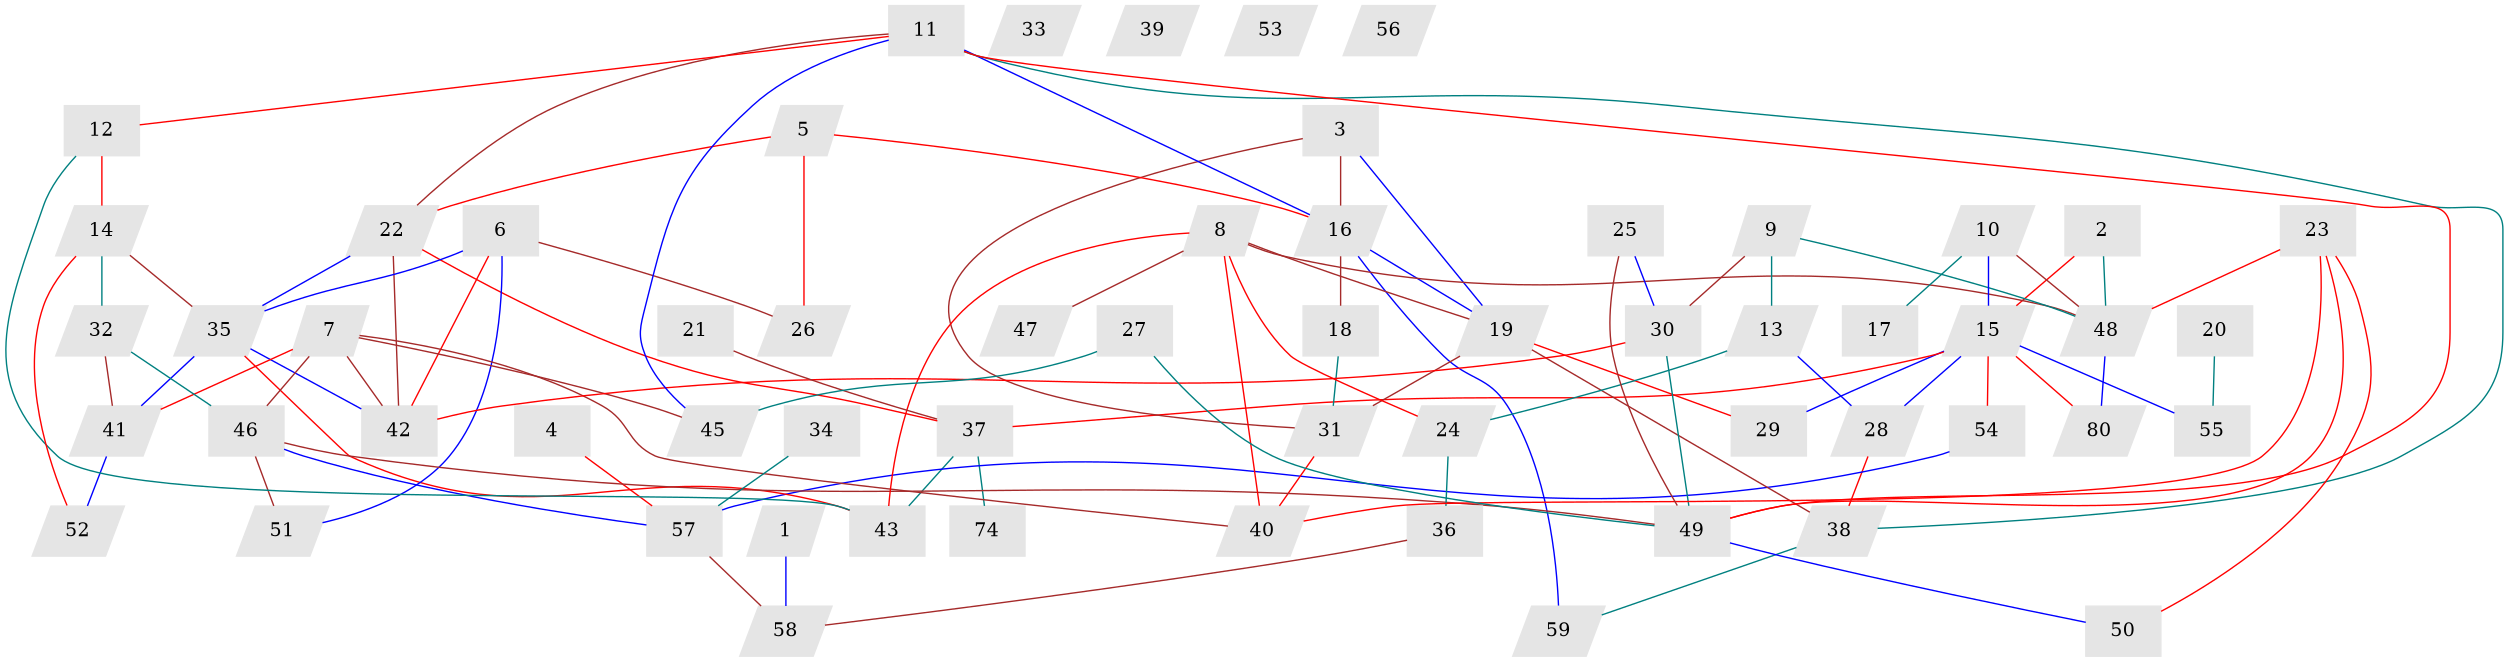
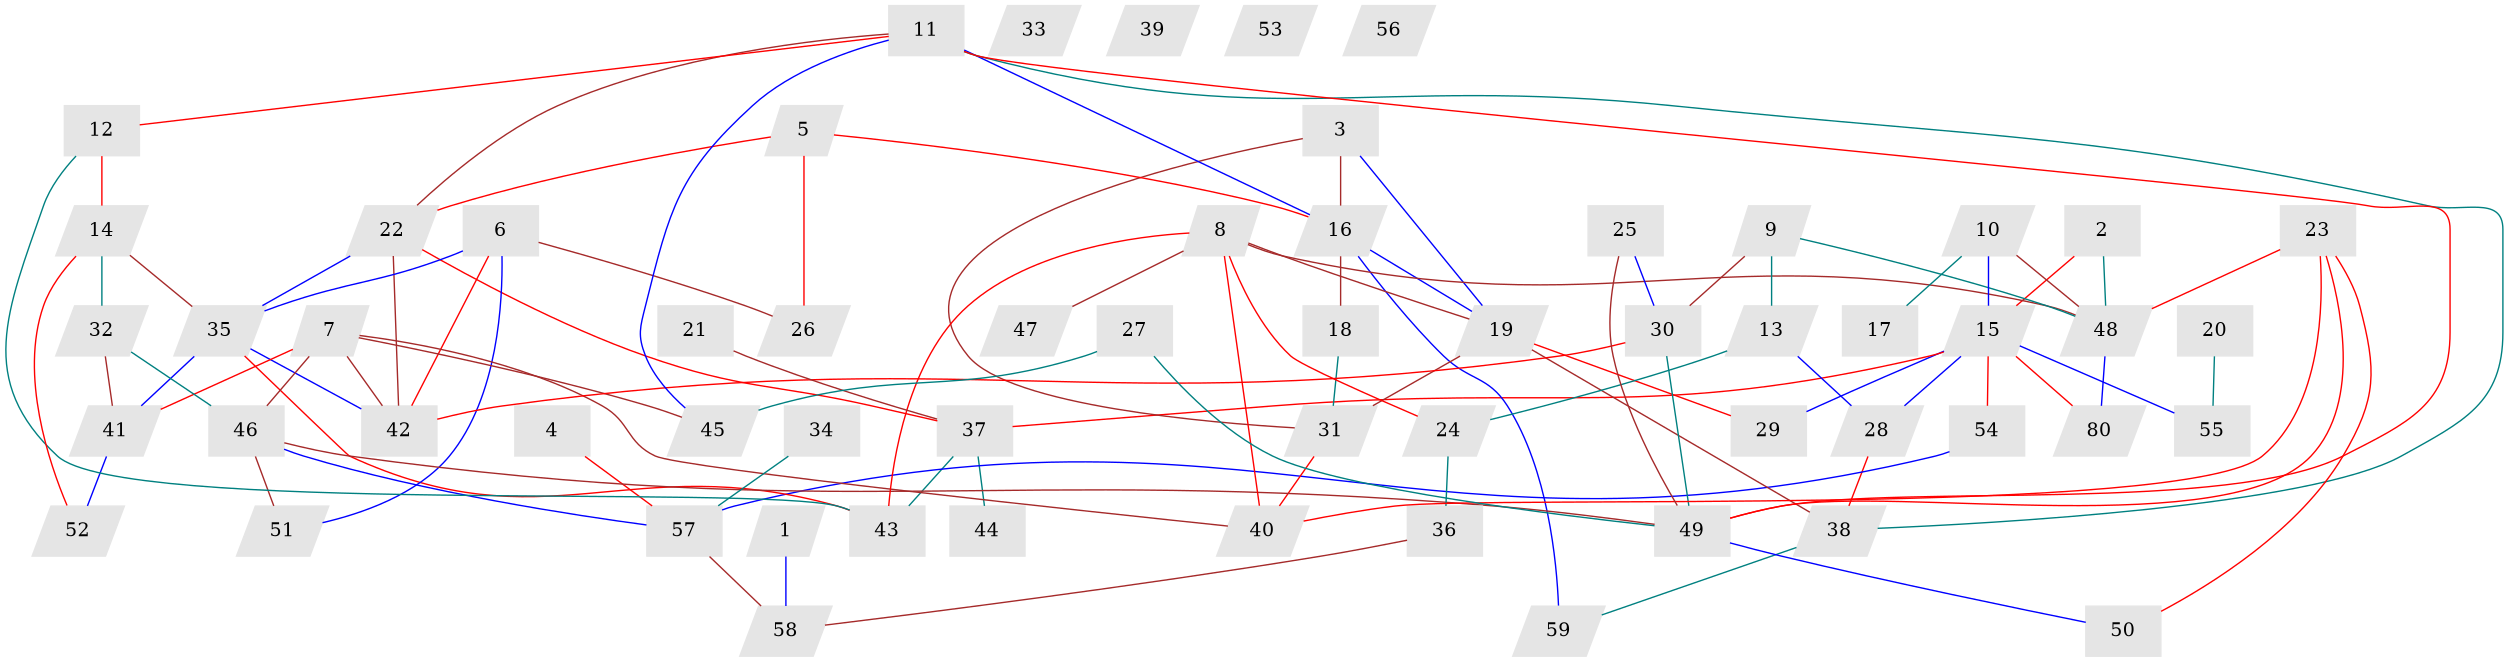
(987, 531) -> (987, 531)
